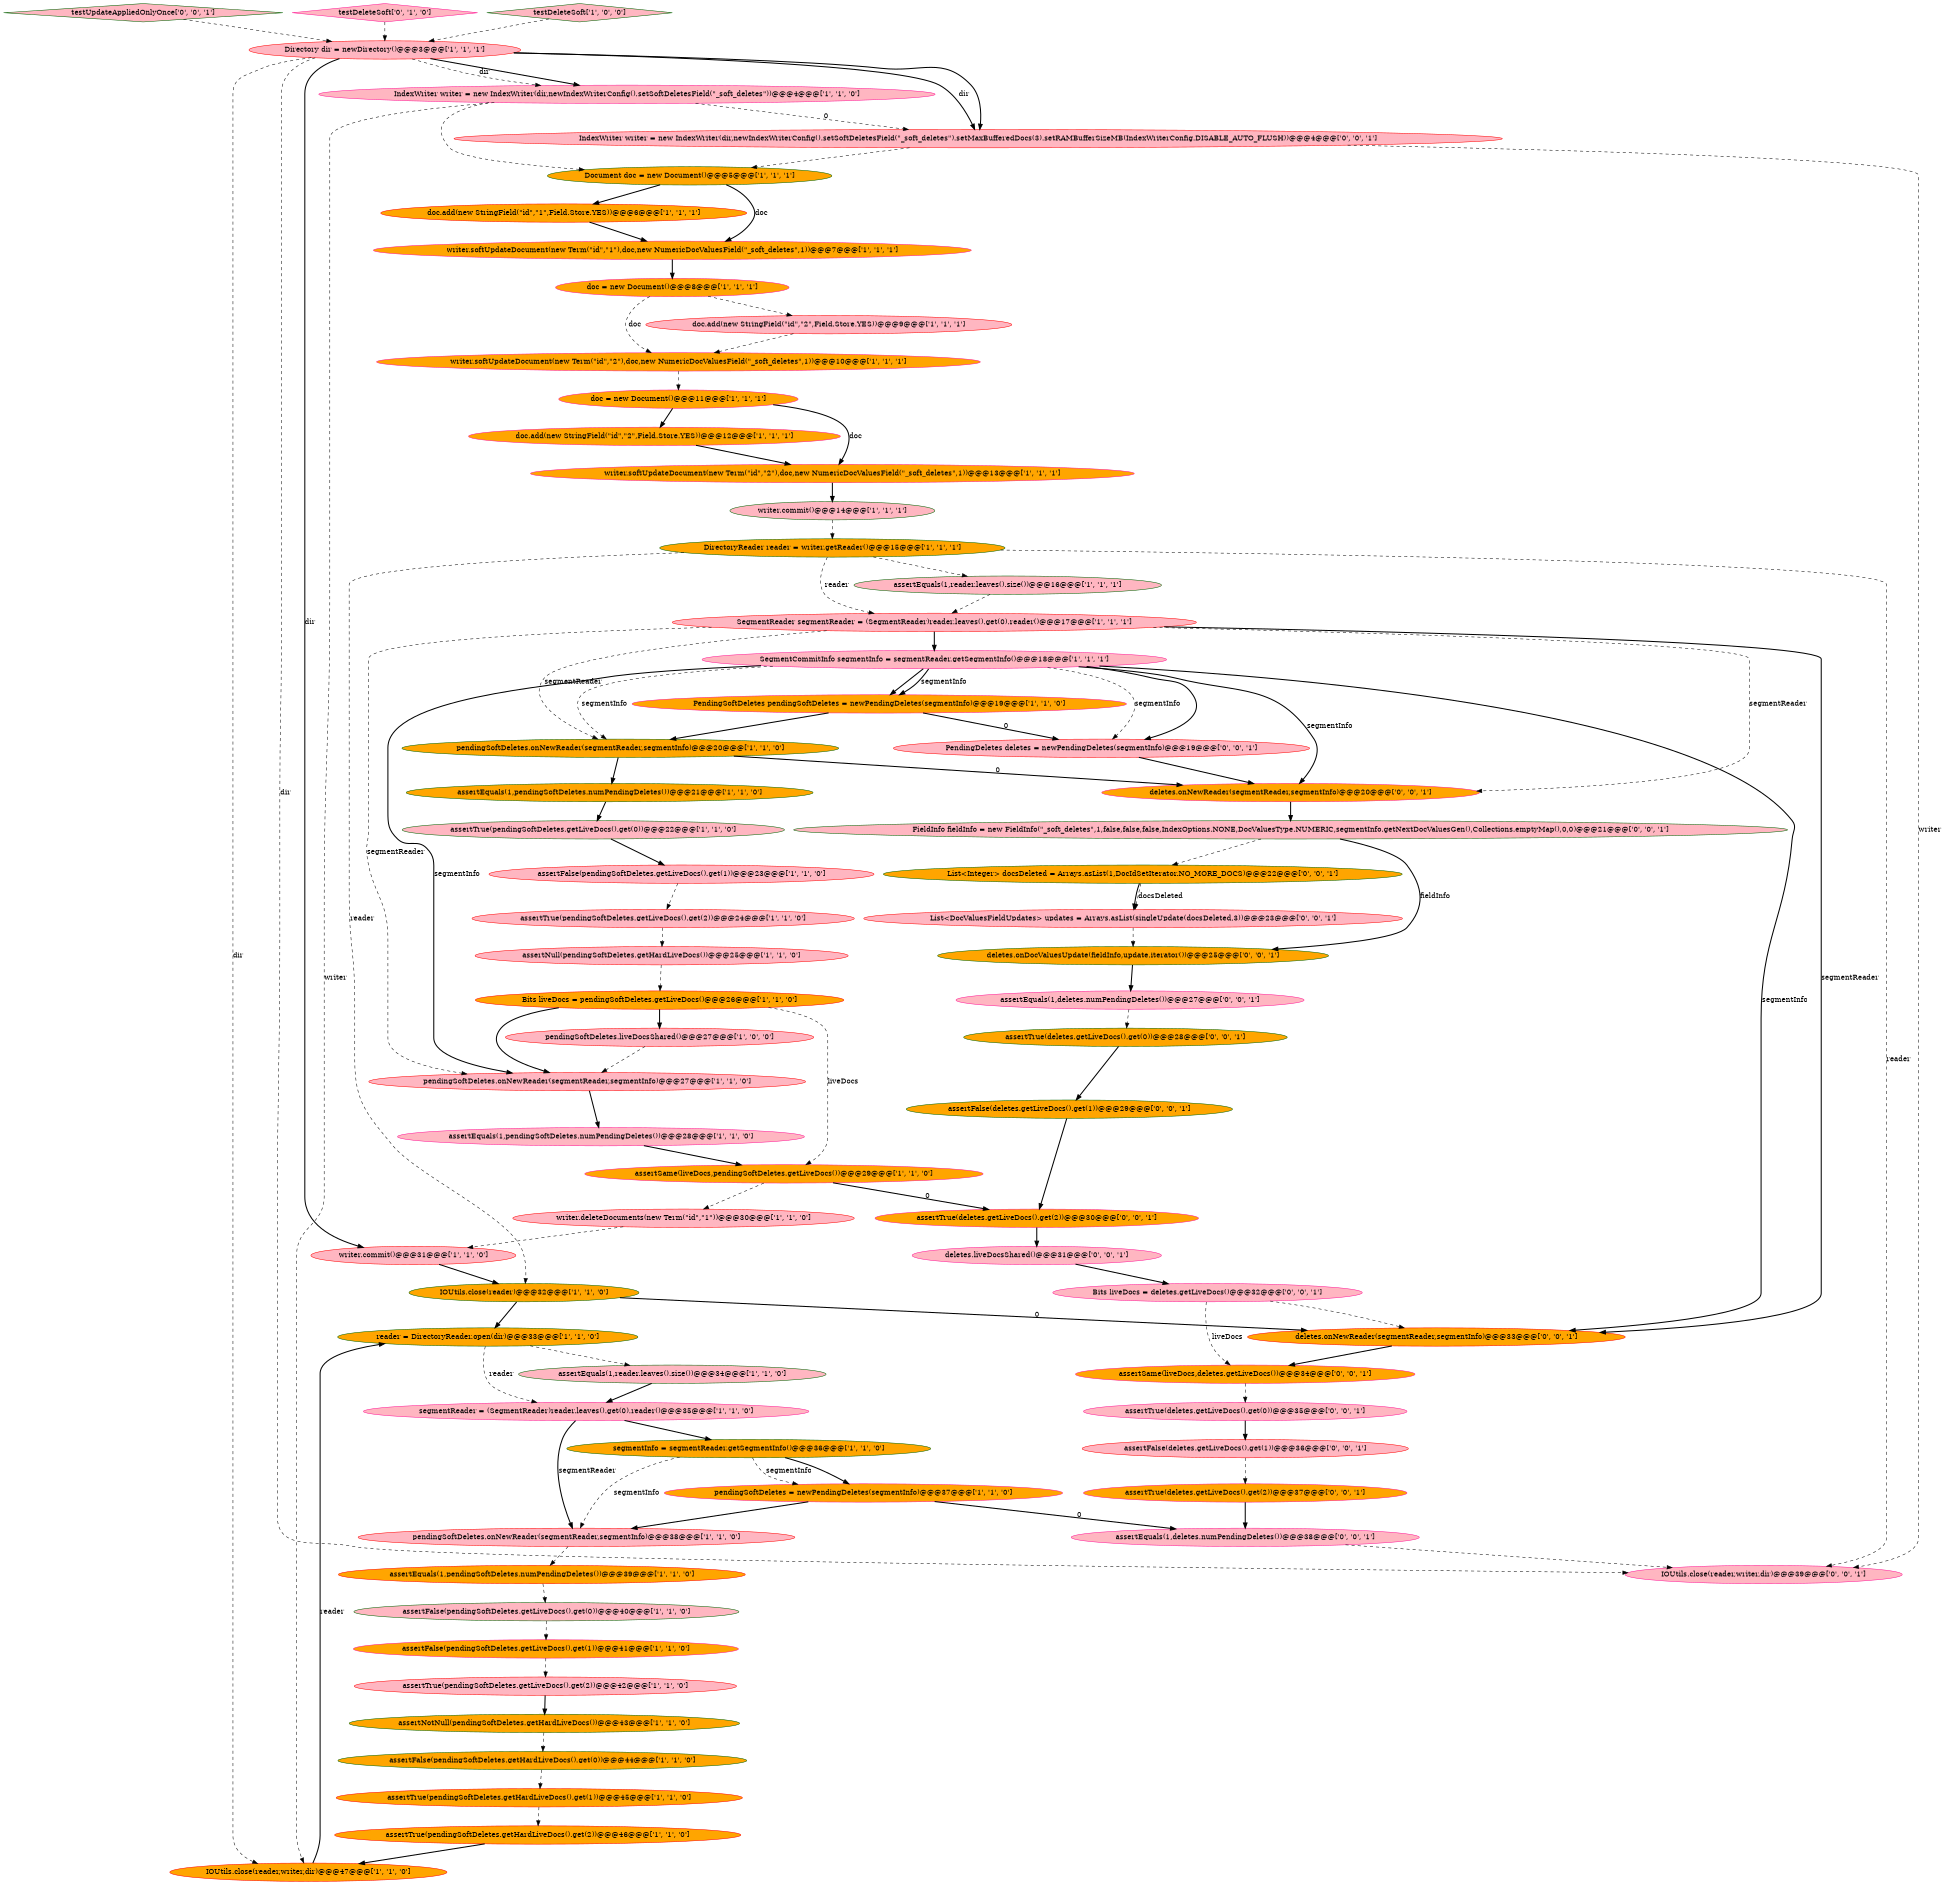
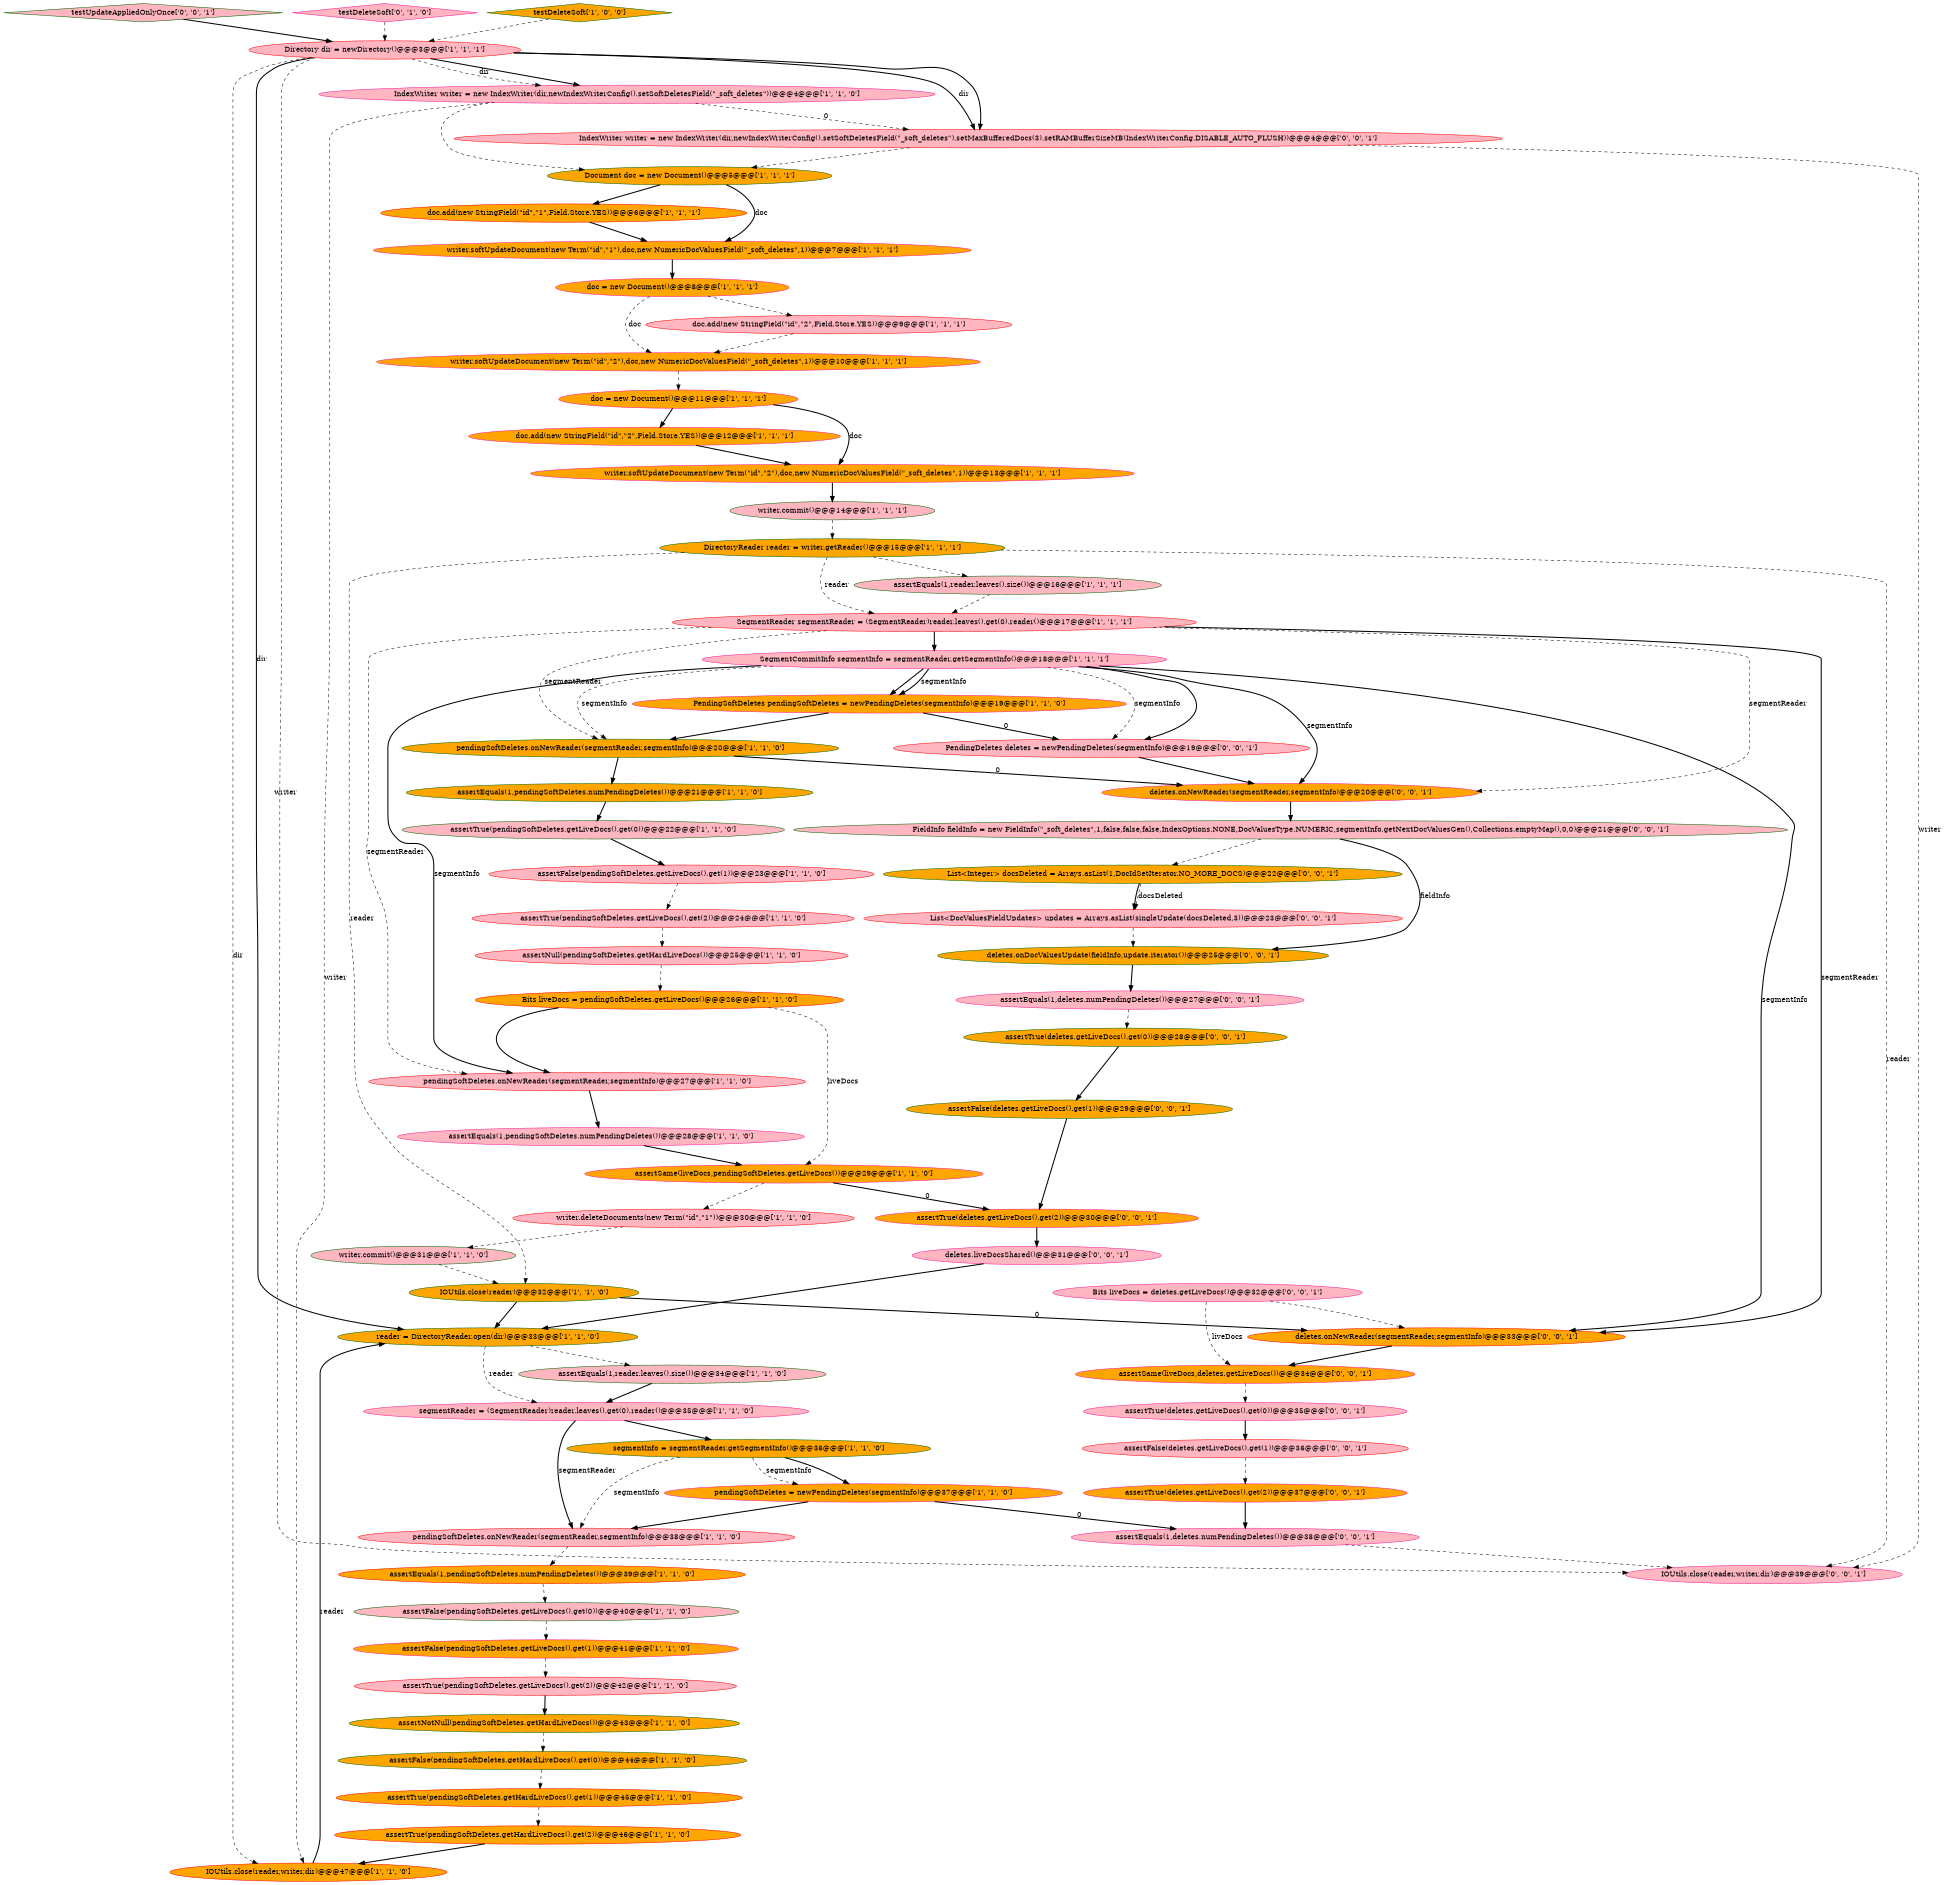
(580, 13) -> (580, 13)
(255, 30) -> (255, 30)
(305, 658) -> (256, 726)
(286, 793) -> (286, 793)
(660, 1037) -> none
(413, 1255) -> (413, 1255)
(466, 1273) -> (466, 1273)
(1119, 1273) -> (766, 1296)
